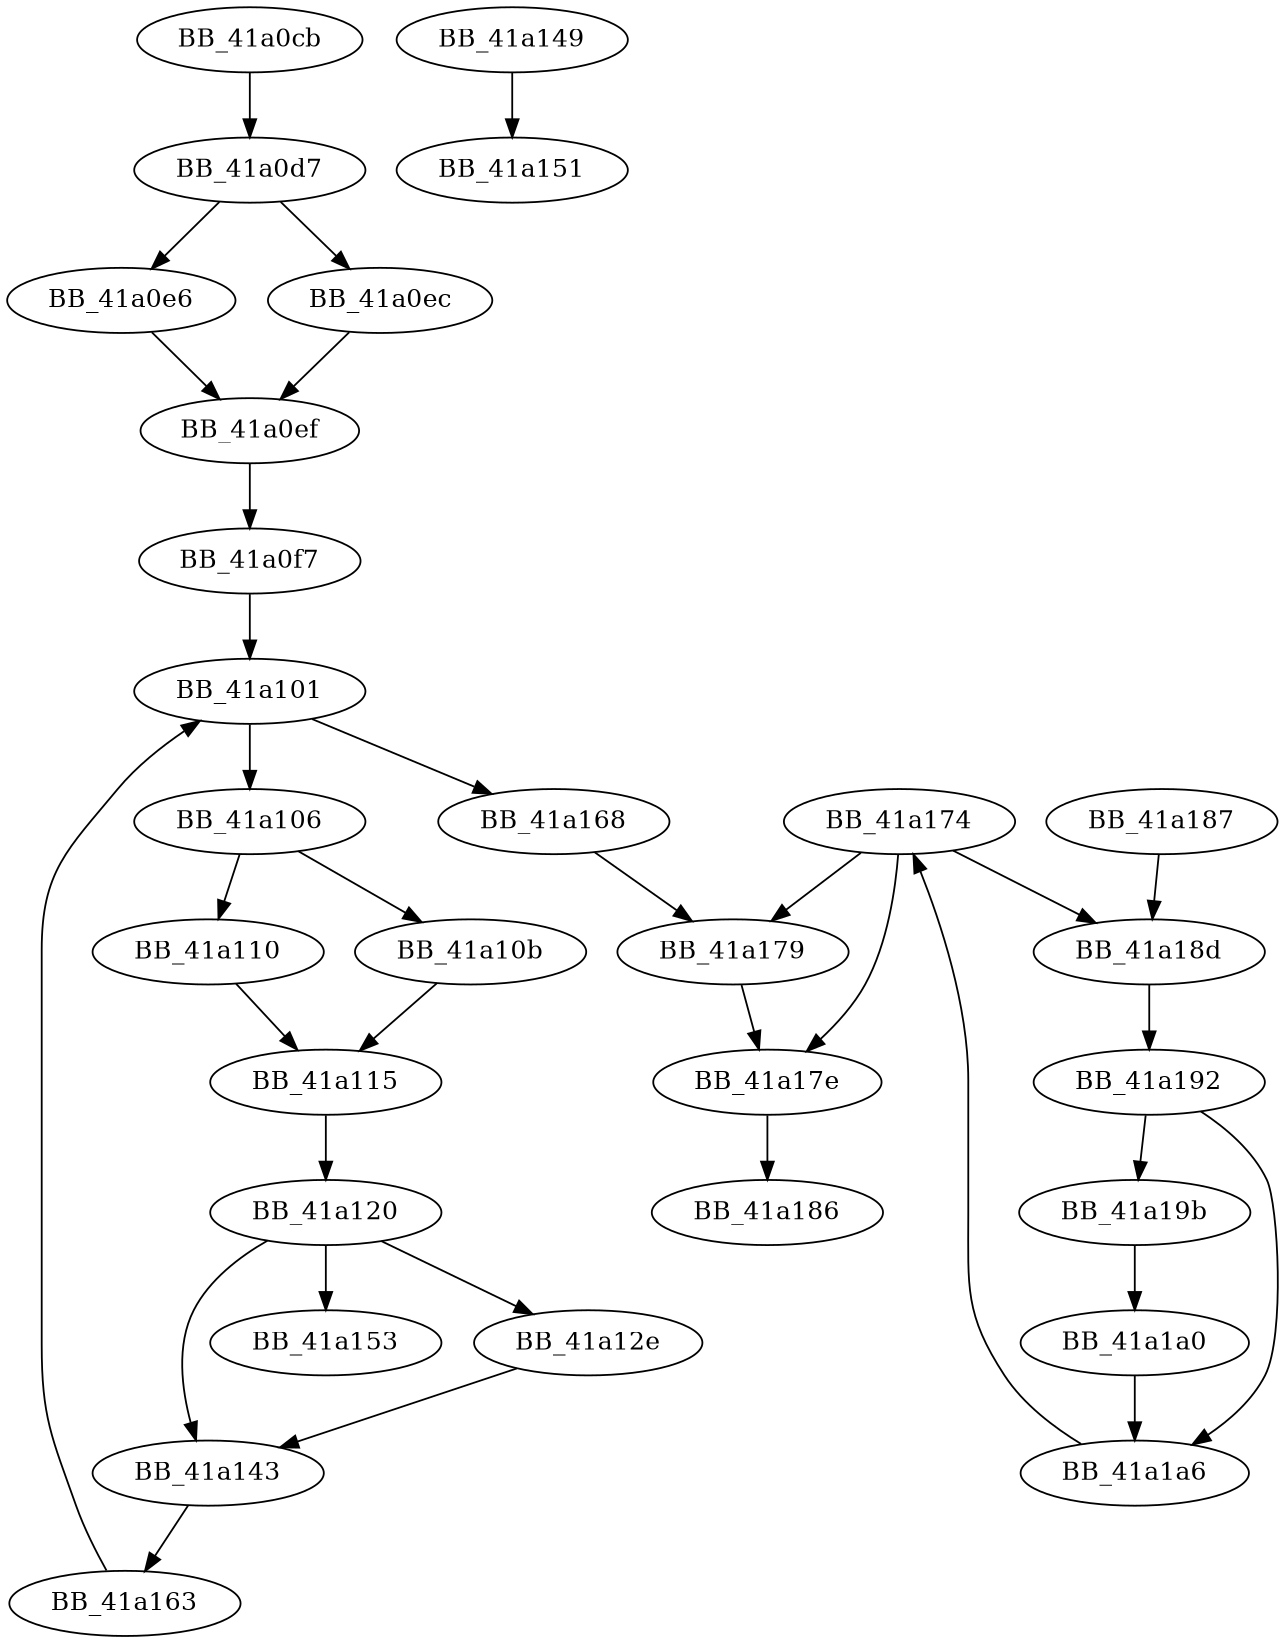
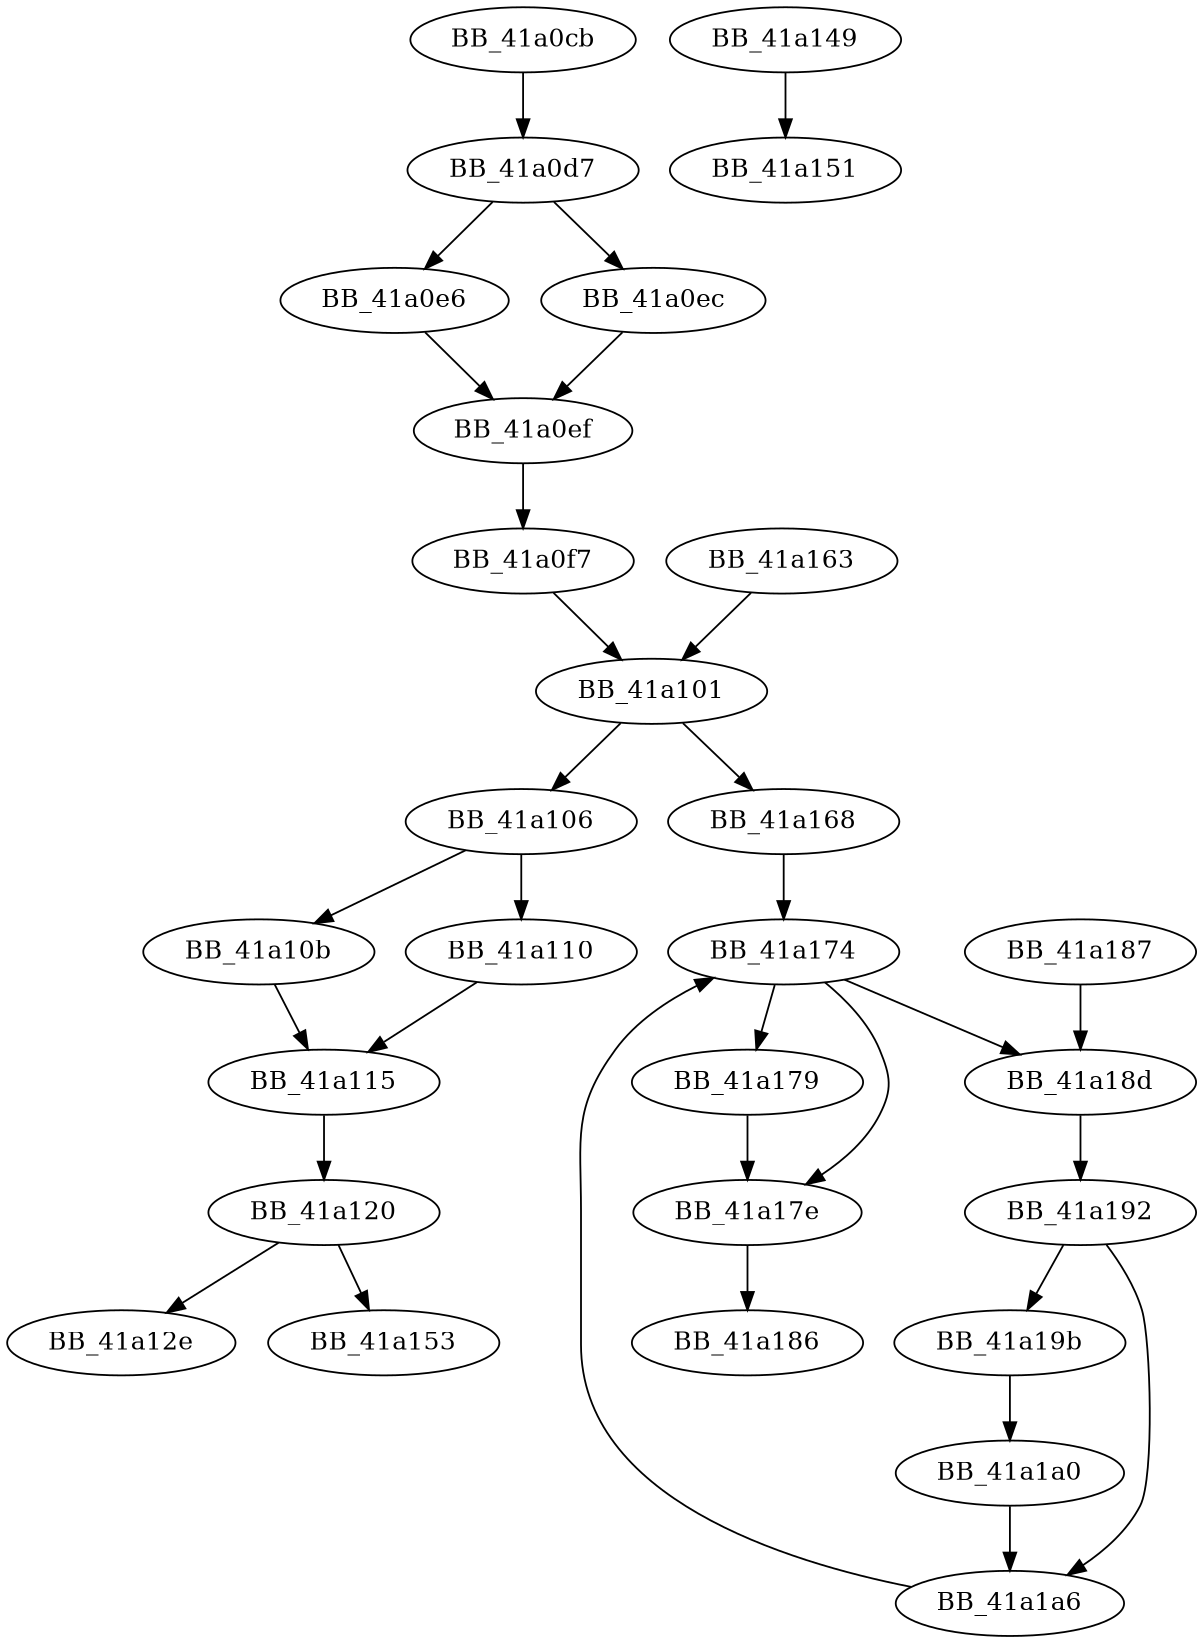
(636, 881) -> (784, 878)
(208, 1473) -> none
